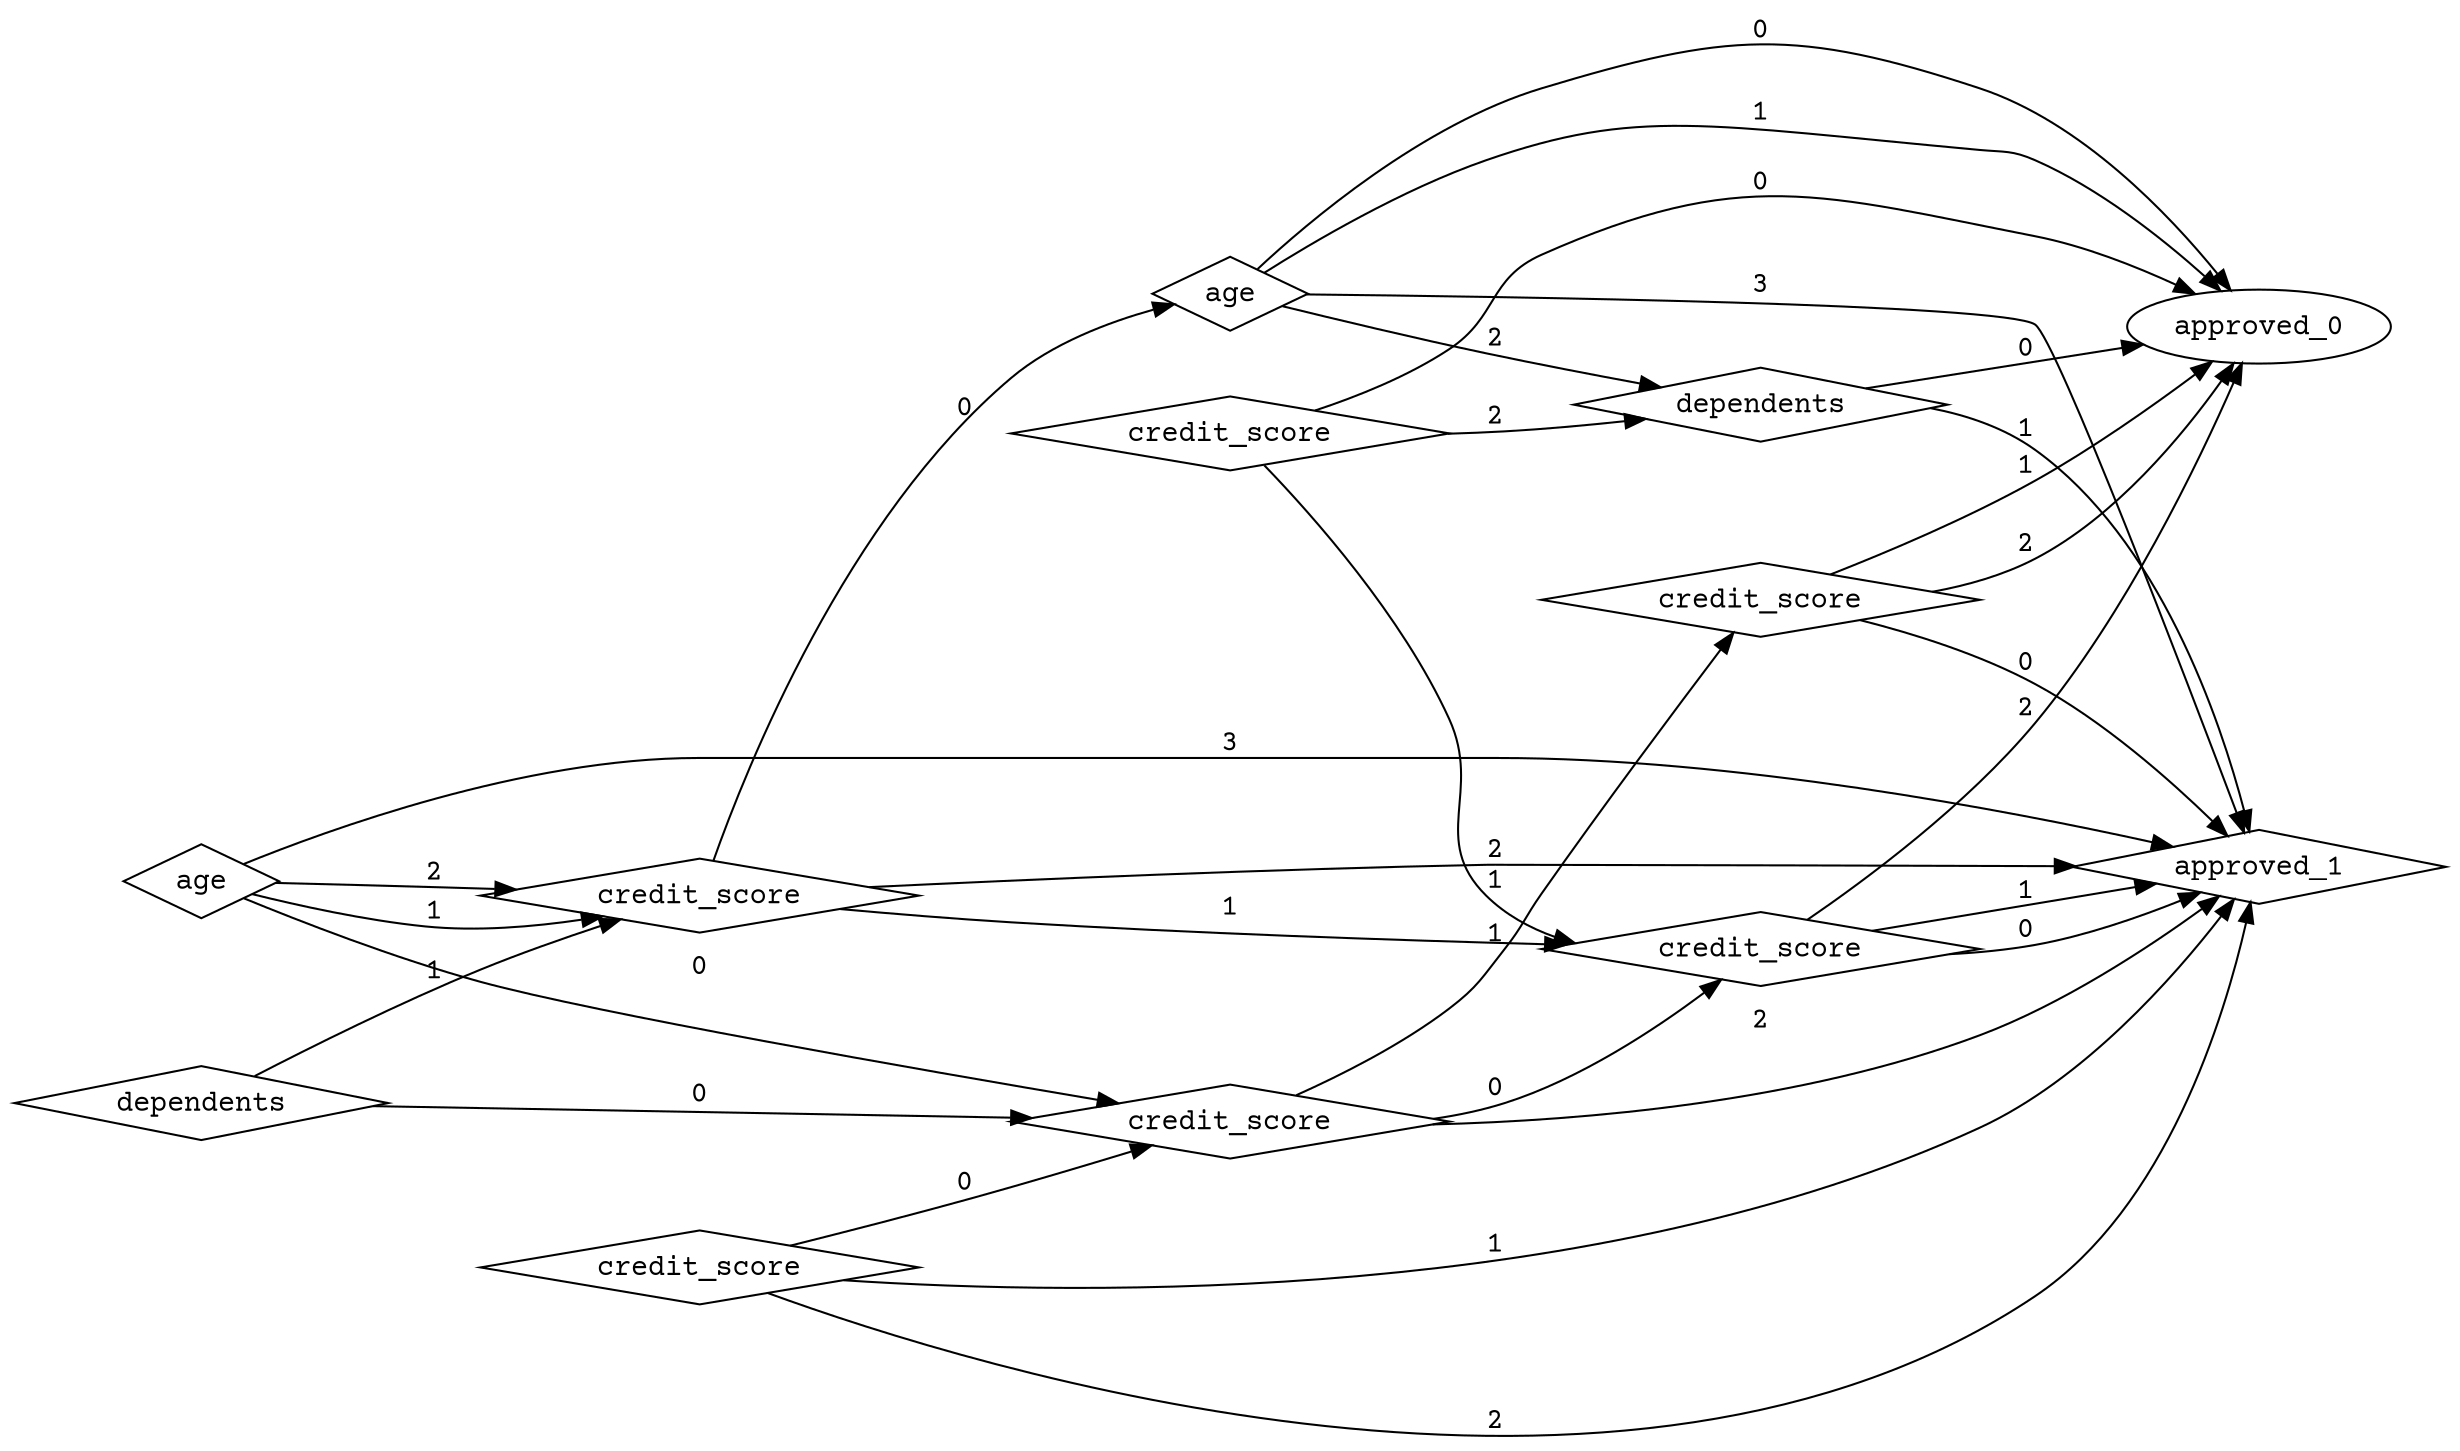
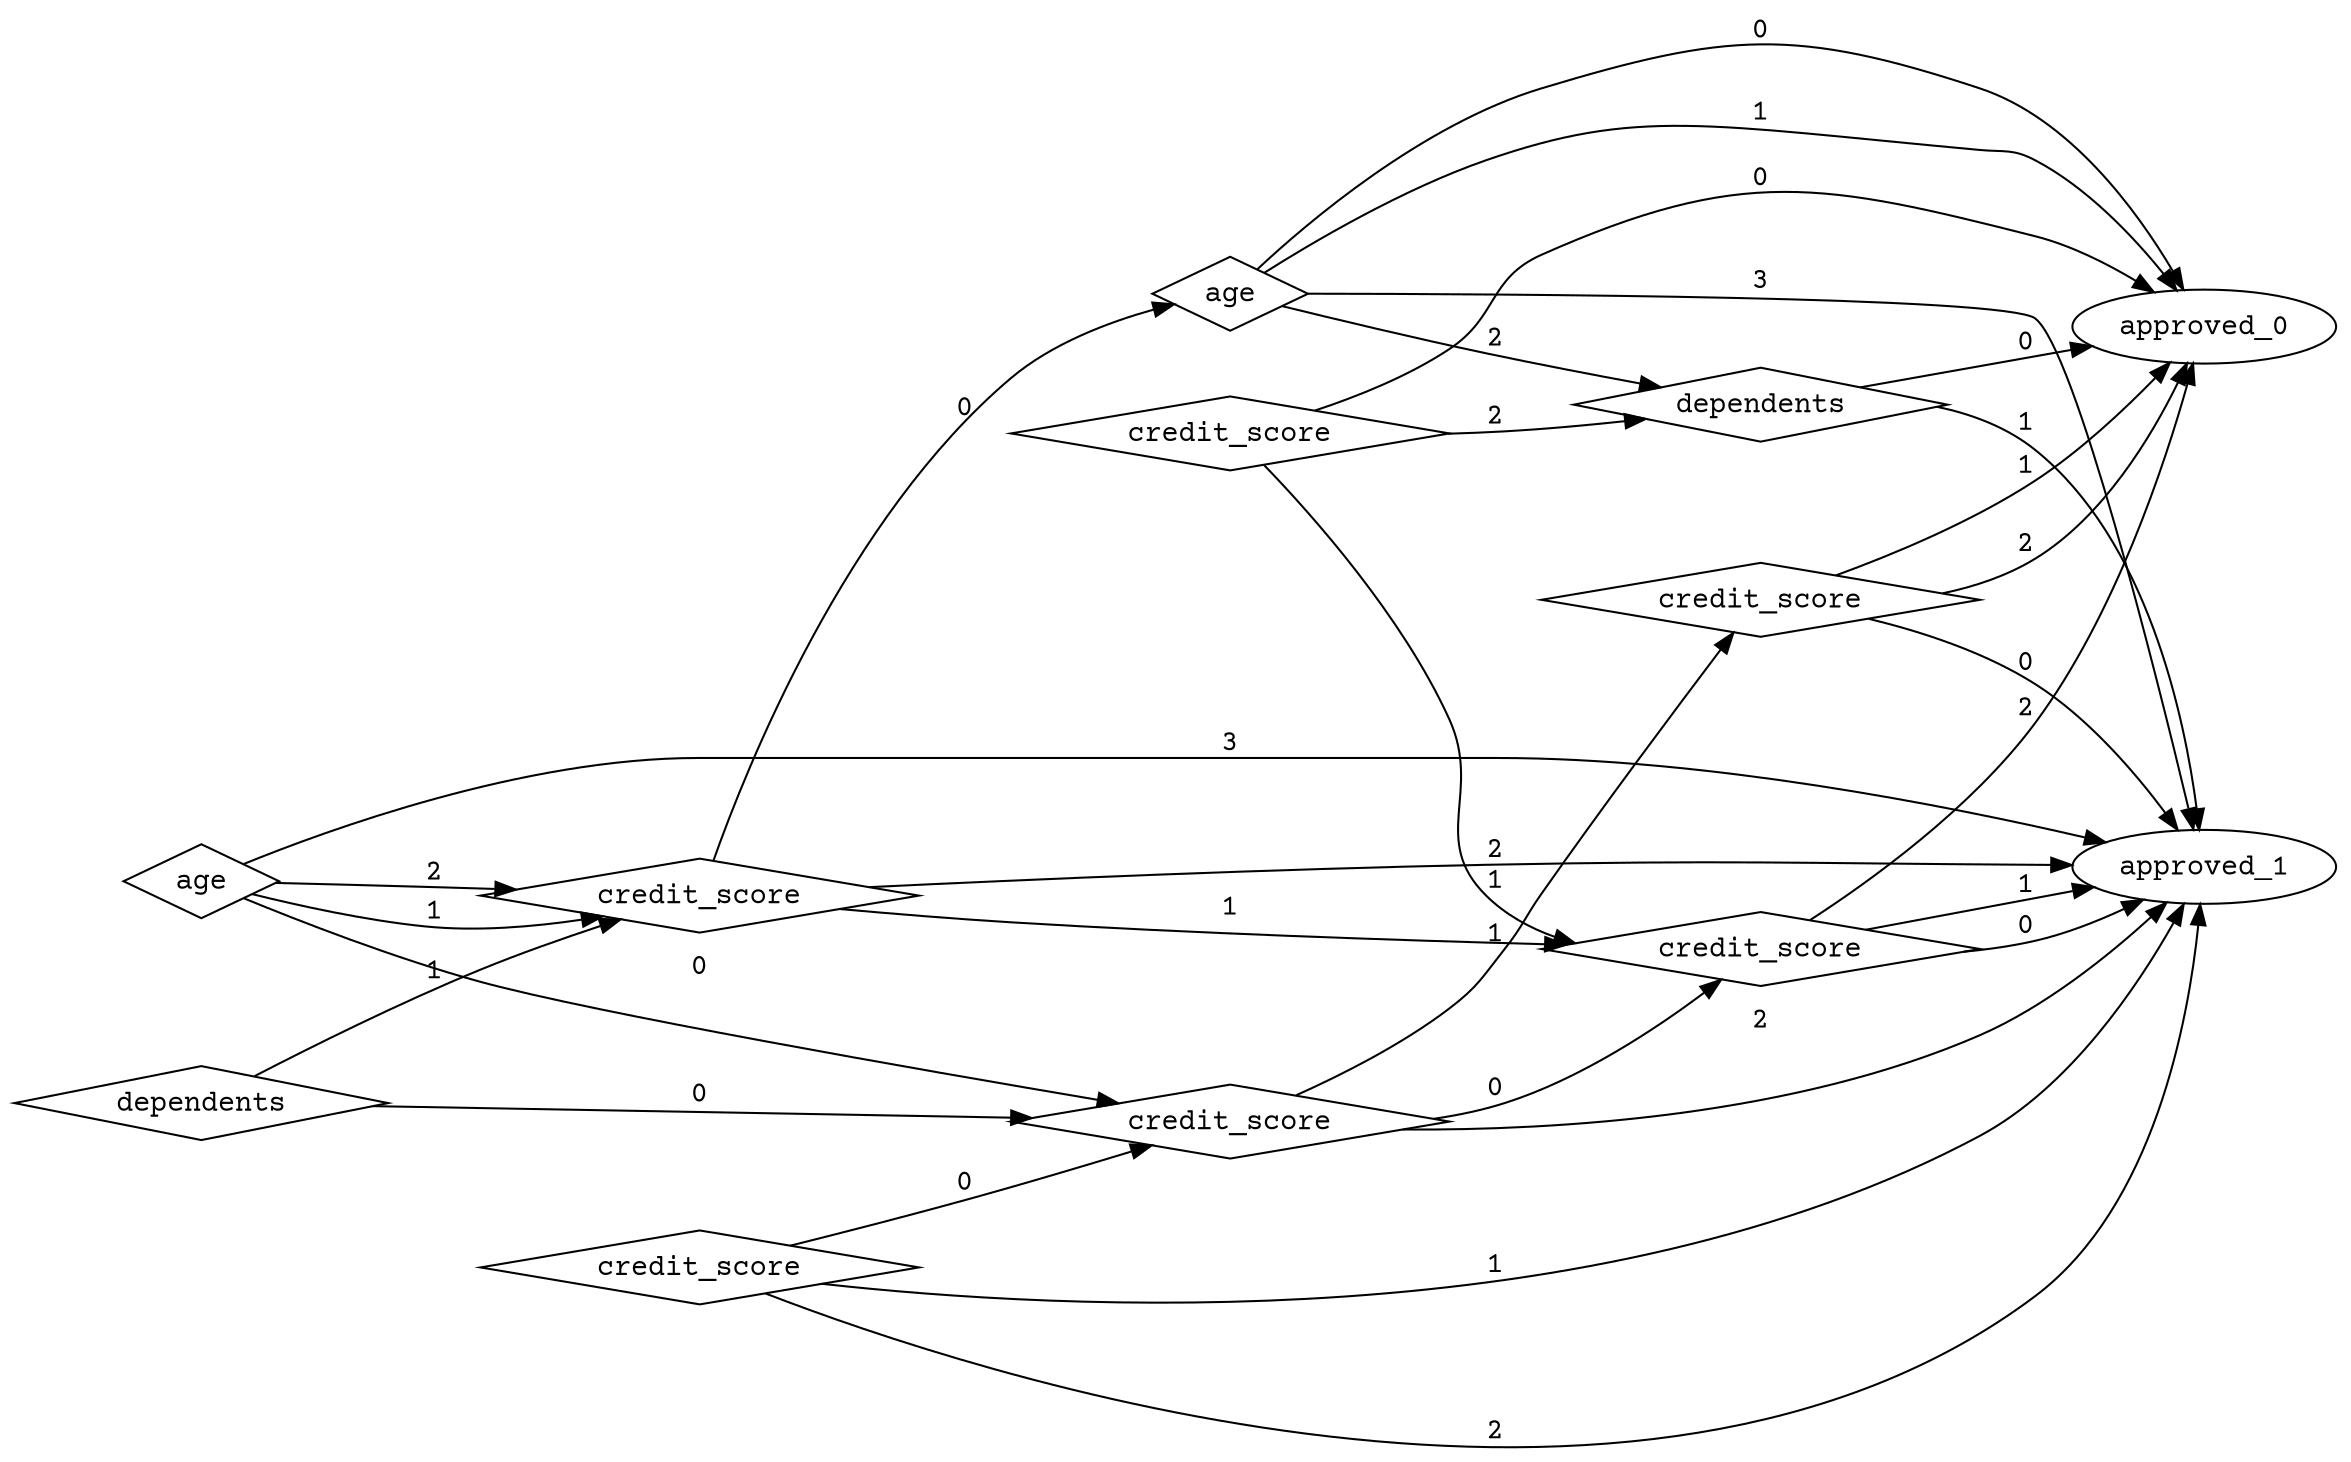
(2259, 867) -> (2204, 867)
